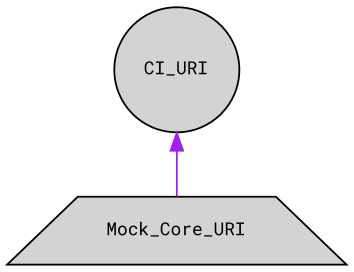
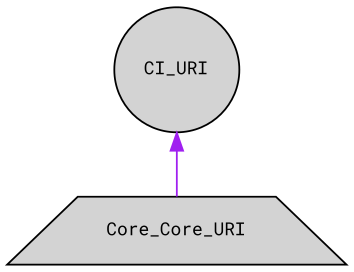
(177, 231) -> (177, 231)
